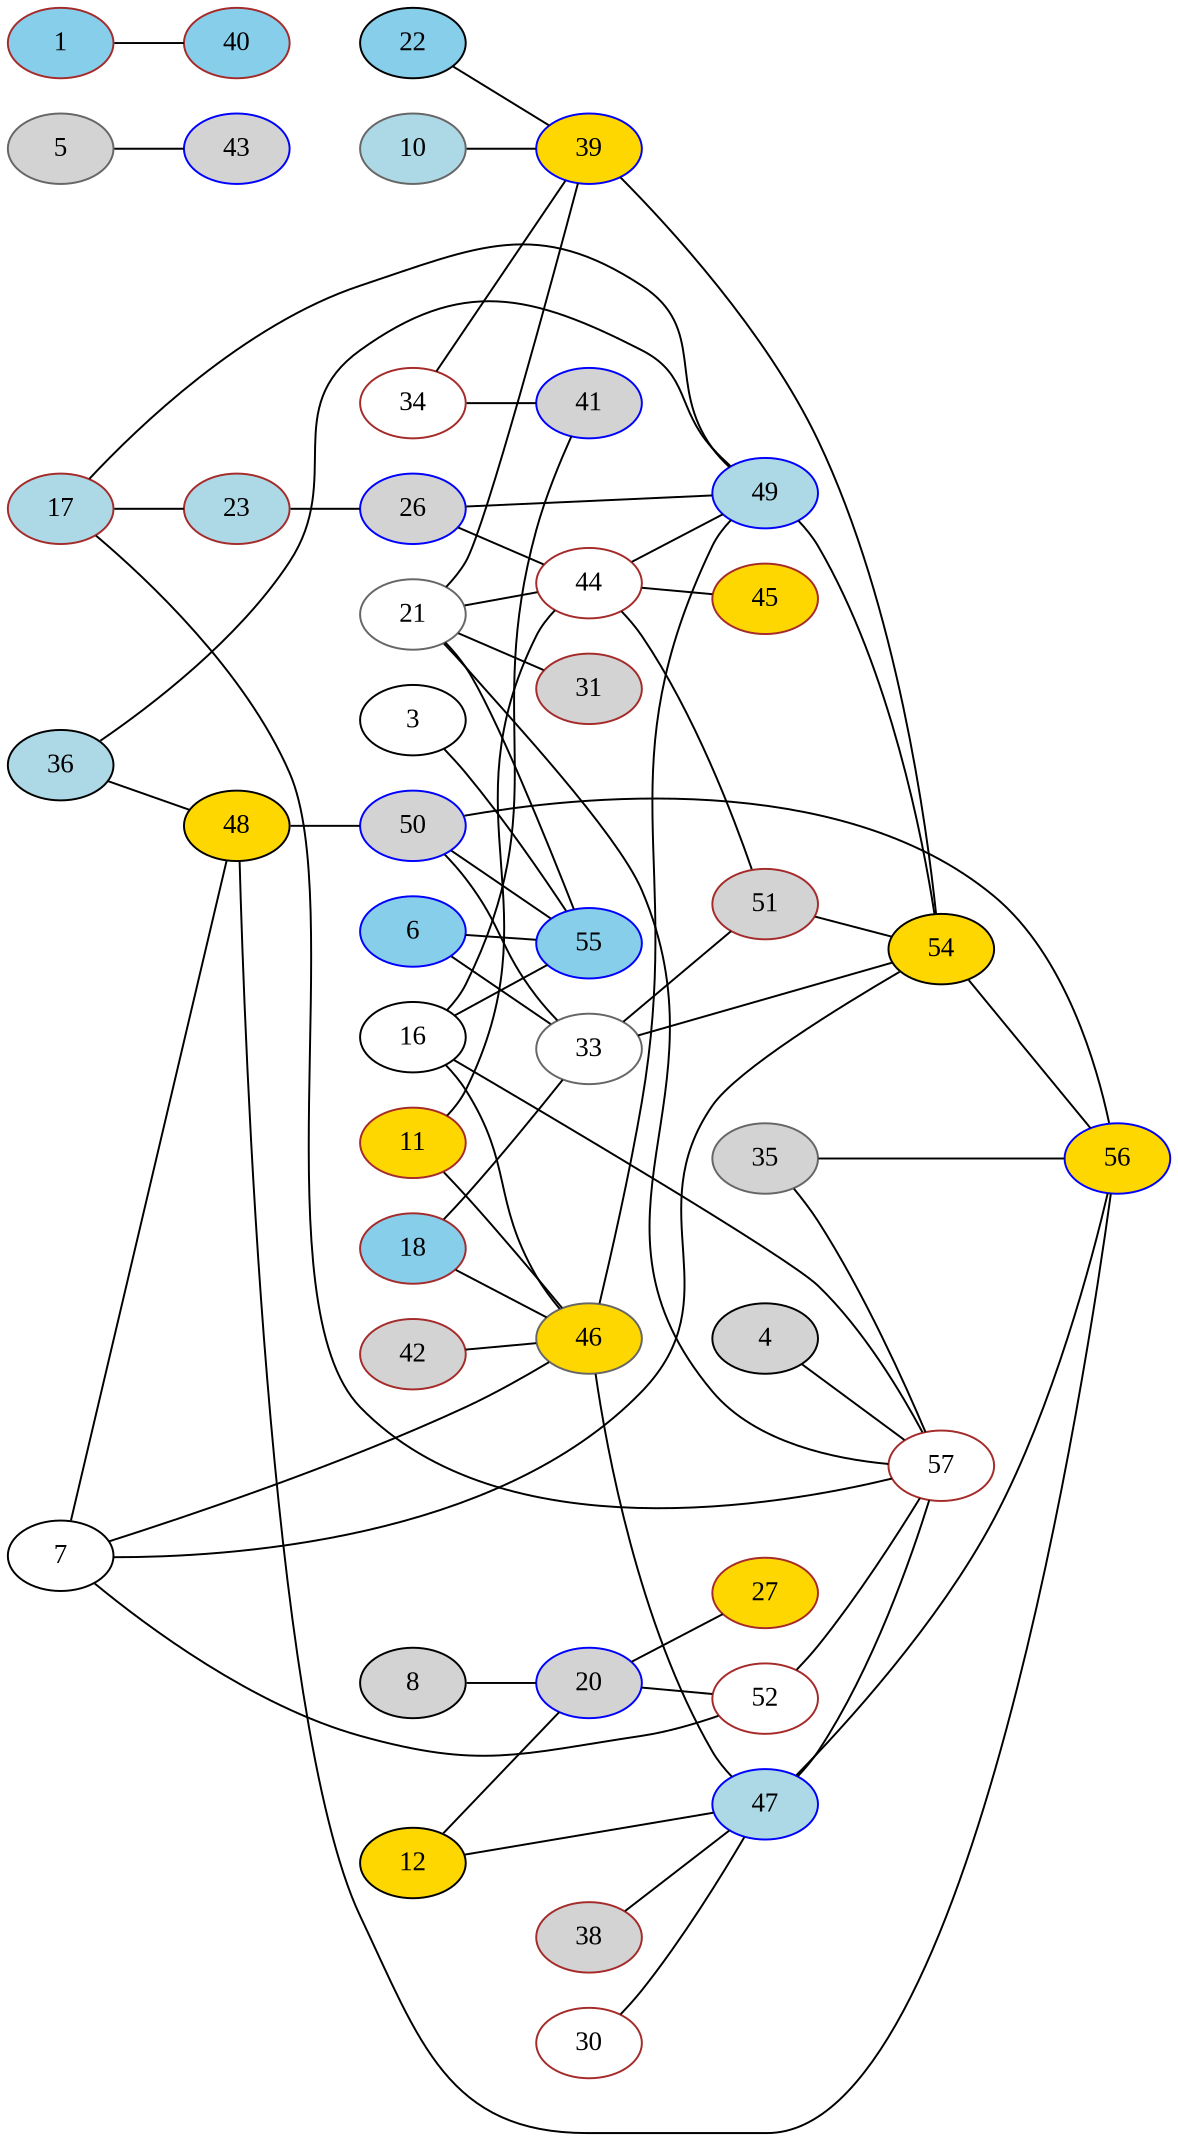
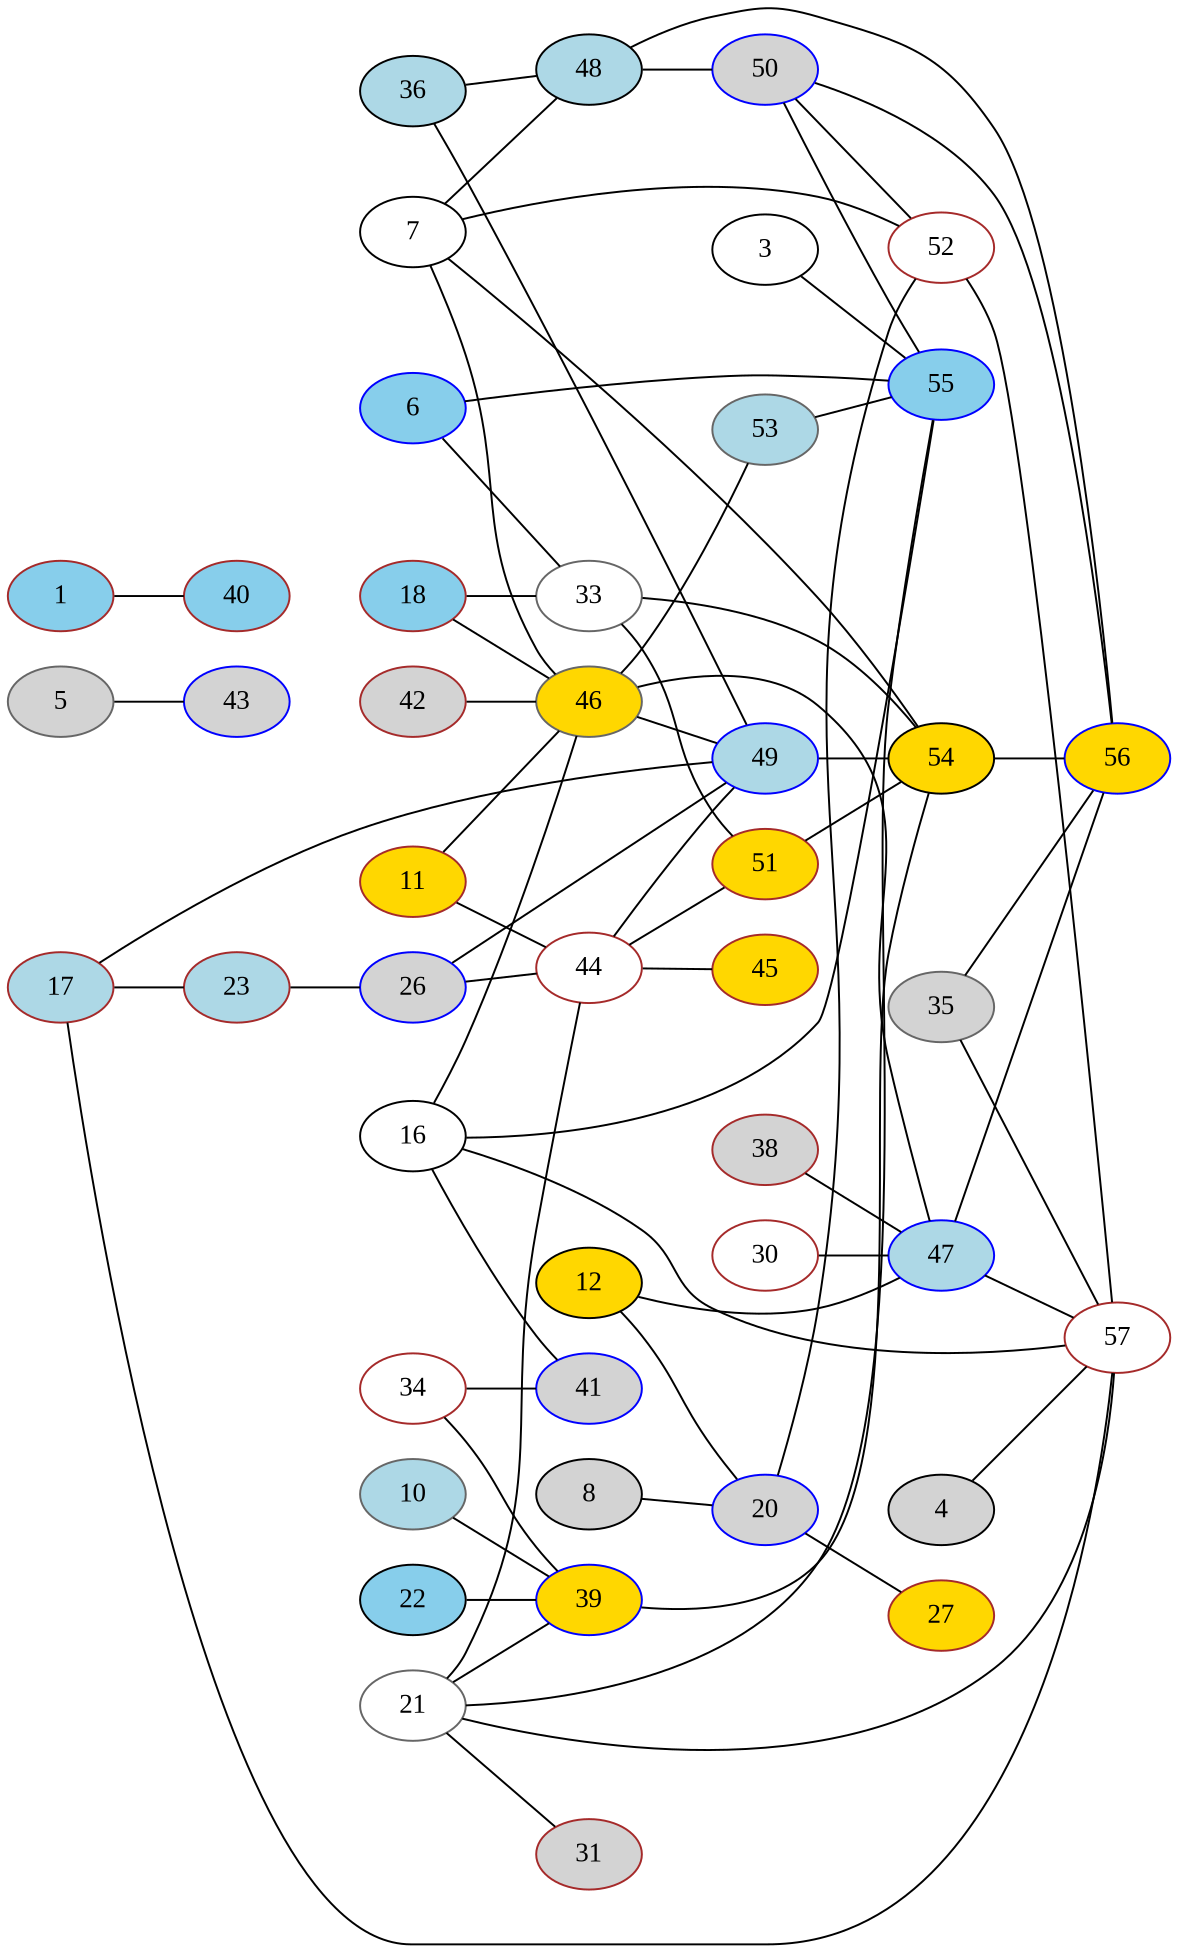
none -> (765, 430)
(237, 826) -> (589, 70)
(765, 904) -> (765, 864)
(515, 964) -> (853, 159)
